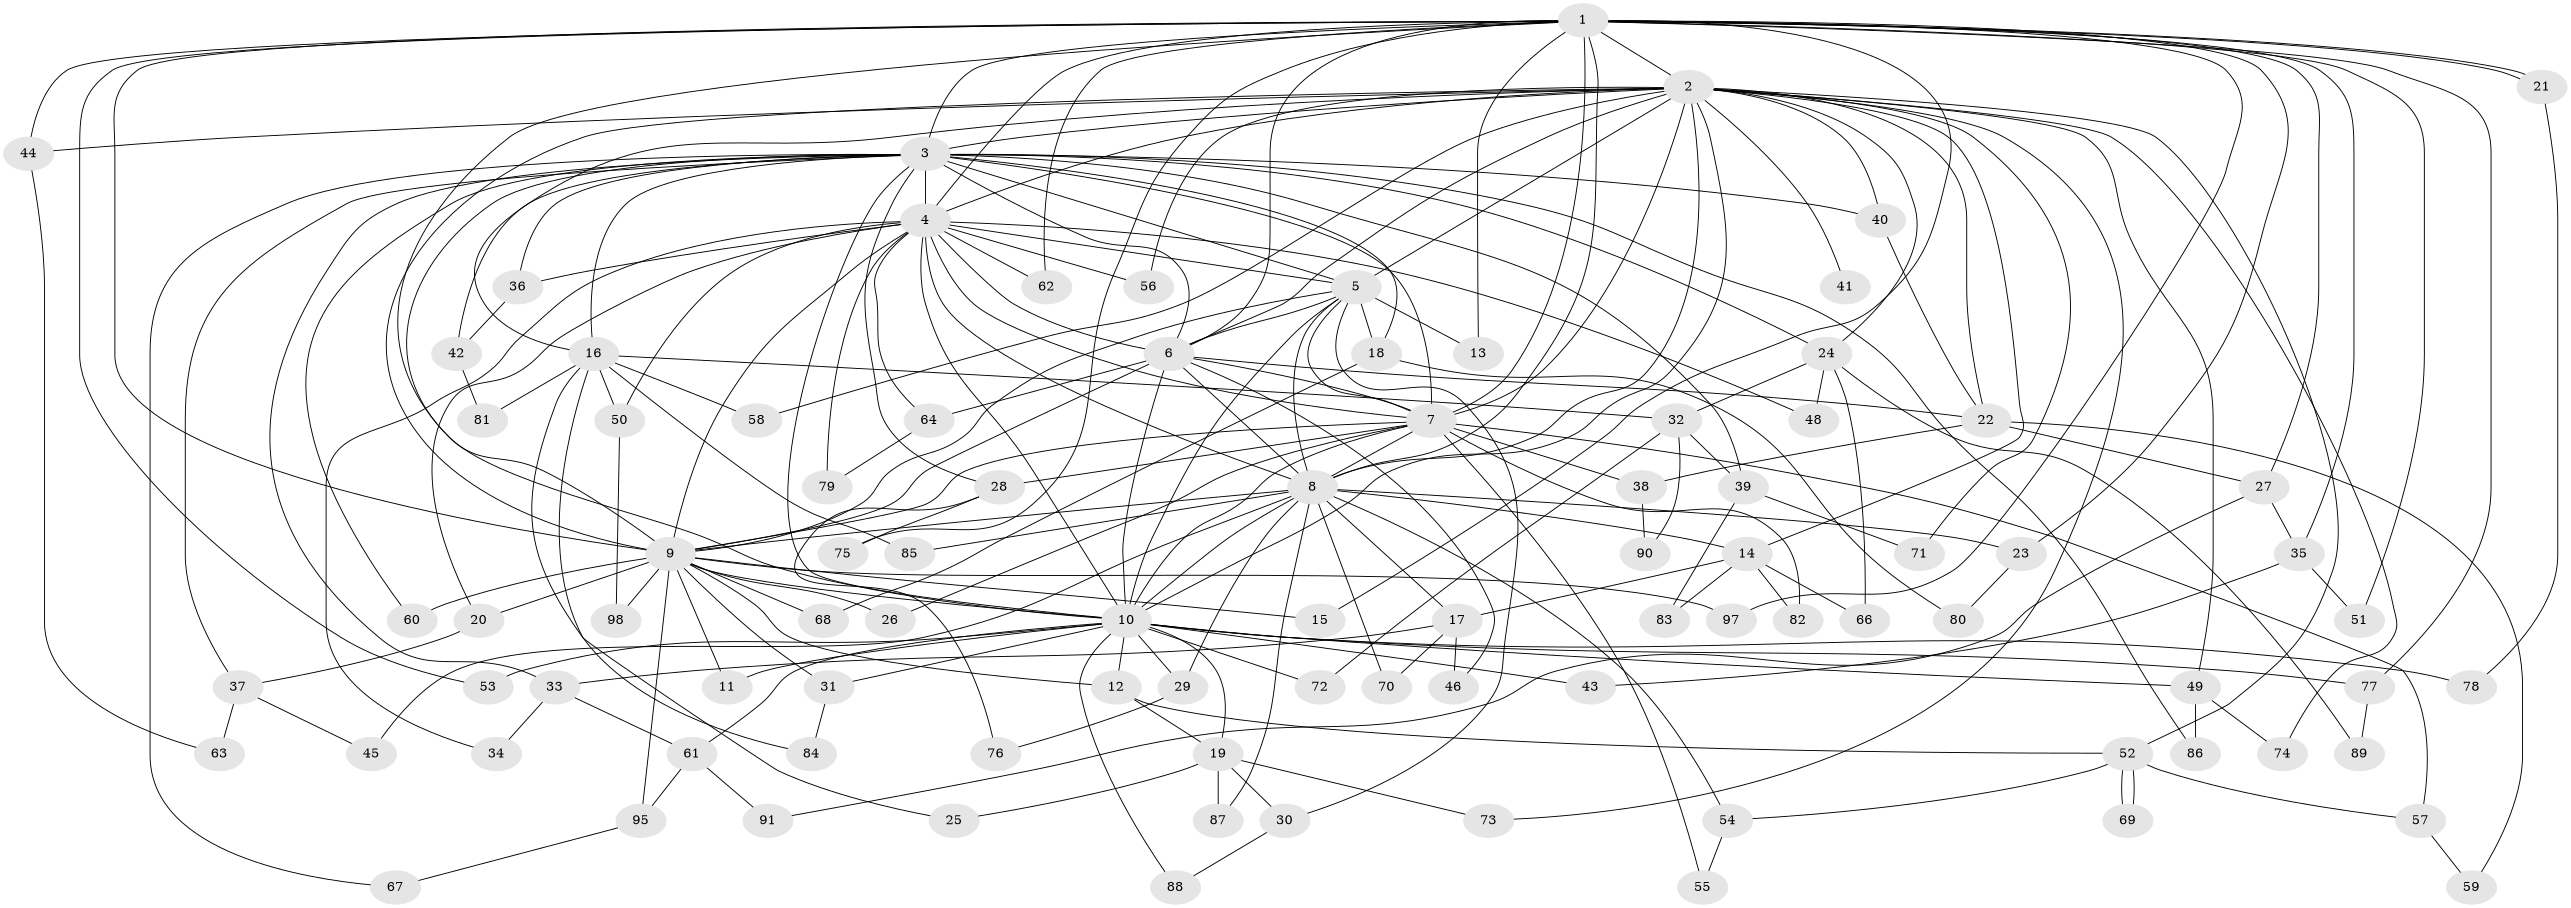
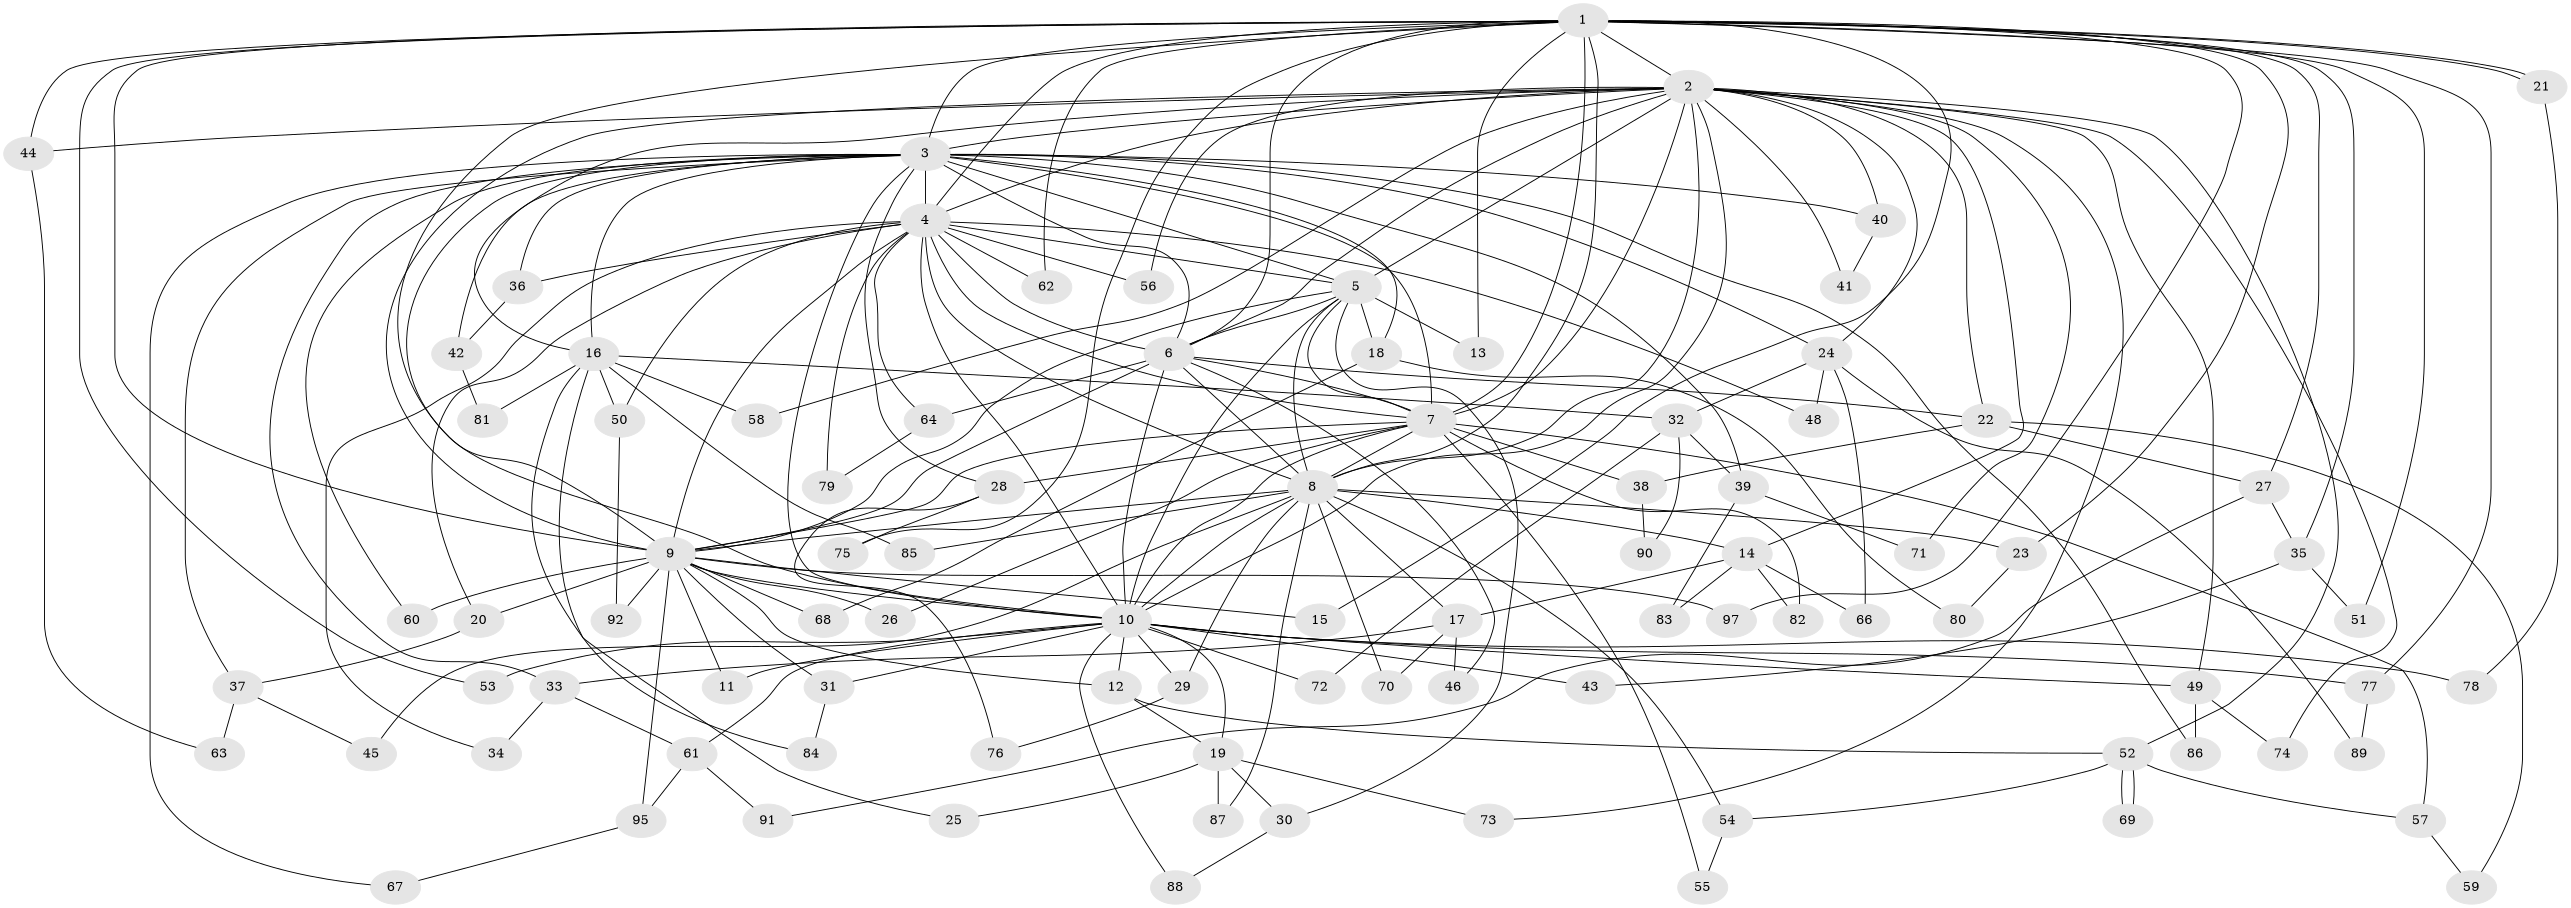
(1928, 323) -> (1863, 254)
(616, 621) -> (616, 621)
